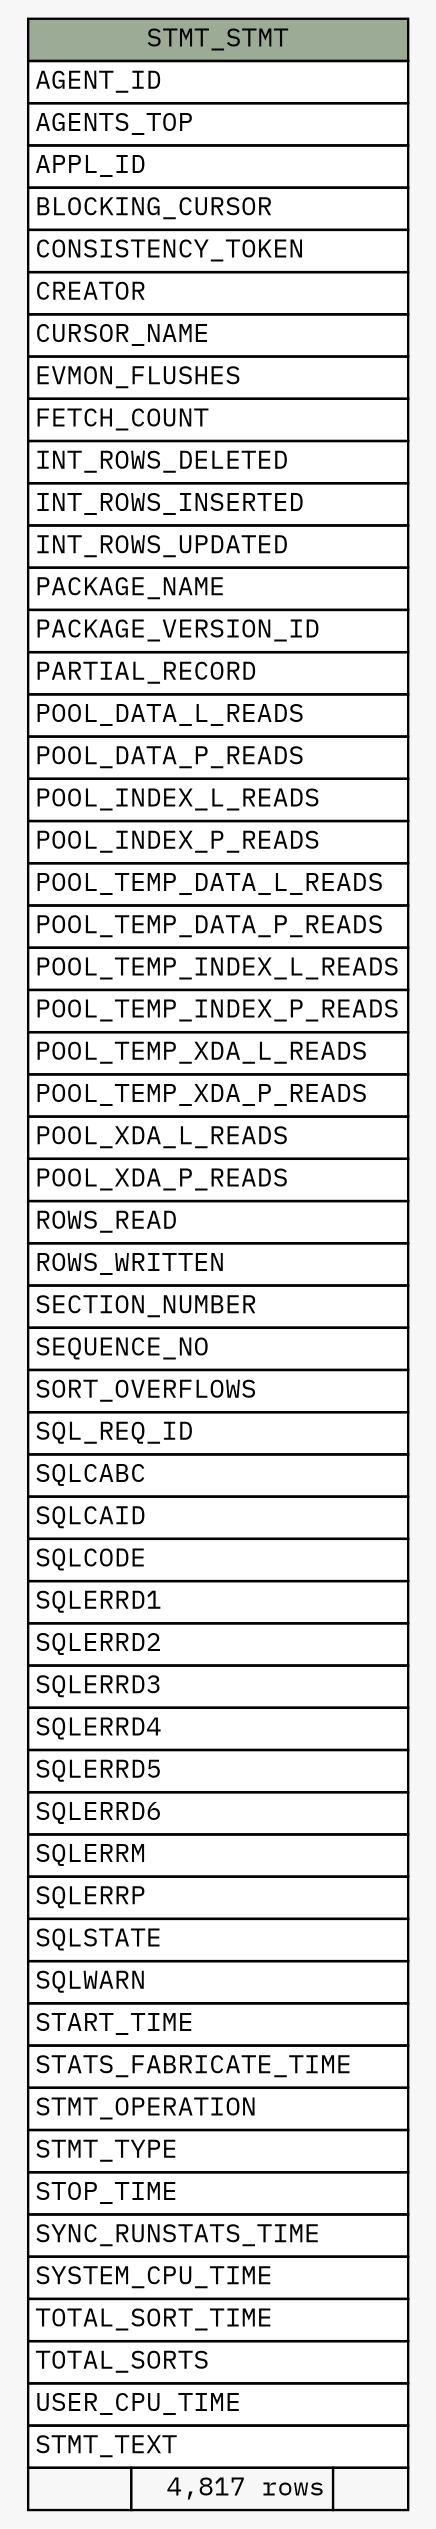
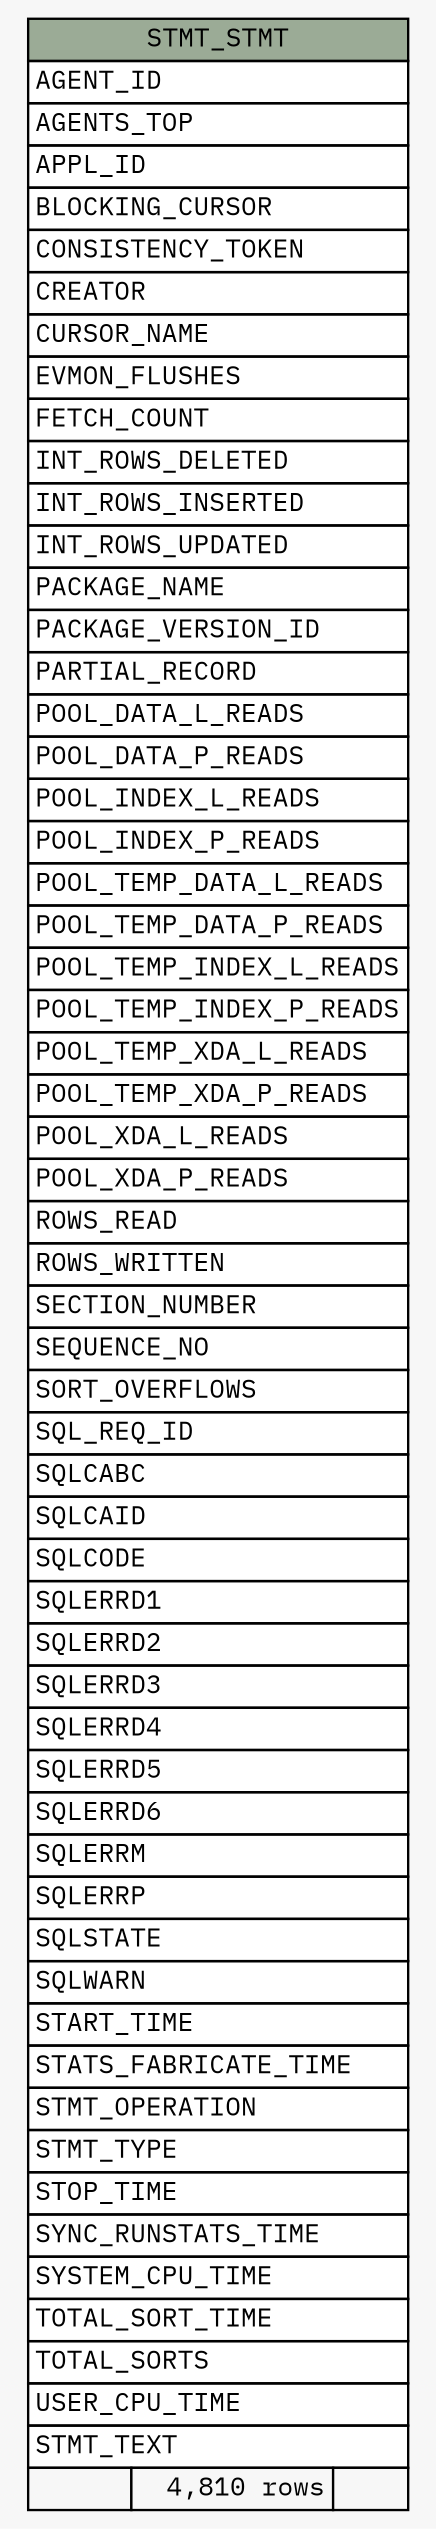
(246, 2488) -> (246, 2488)
